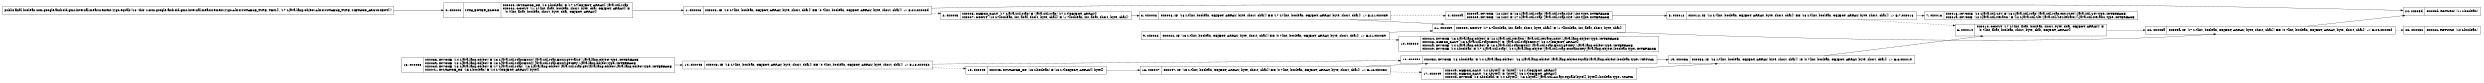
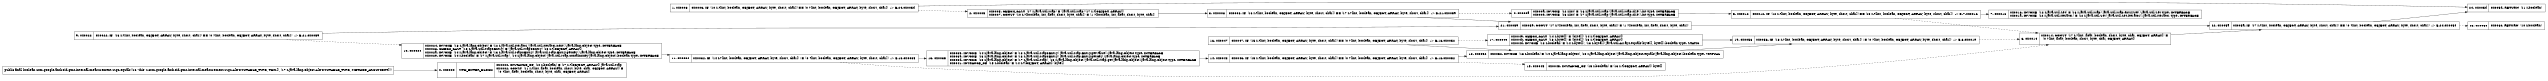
(657, 10) -> none
(1903, 46) -> (1998, 39)
none -> (794, 58)
(1122, 70) -> none
